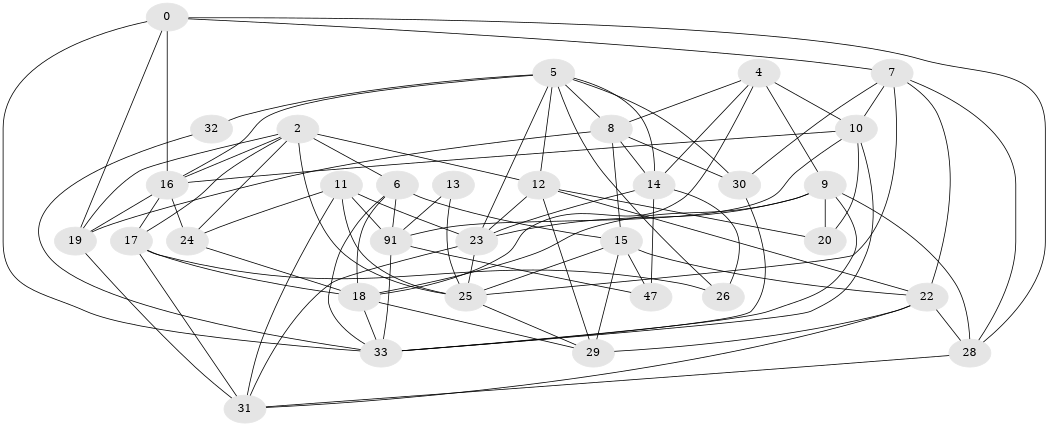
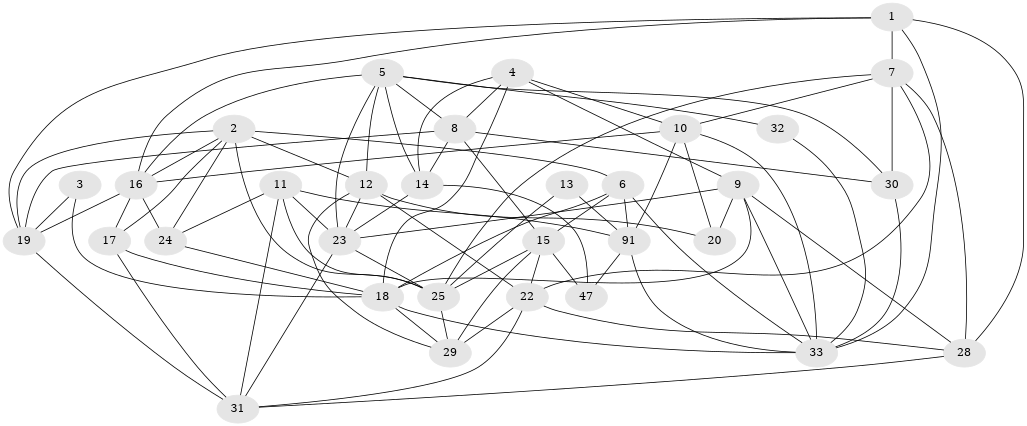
(167, 17) -> (892, 17)
none -> (80, 185)
(723, 297) -> none
